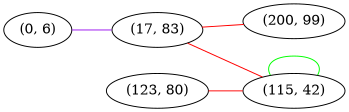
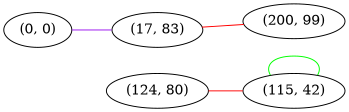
(38, 30) -> (38, 30)
(225, 60) -> none
(157, 91) -> (157, 91)
